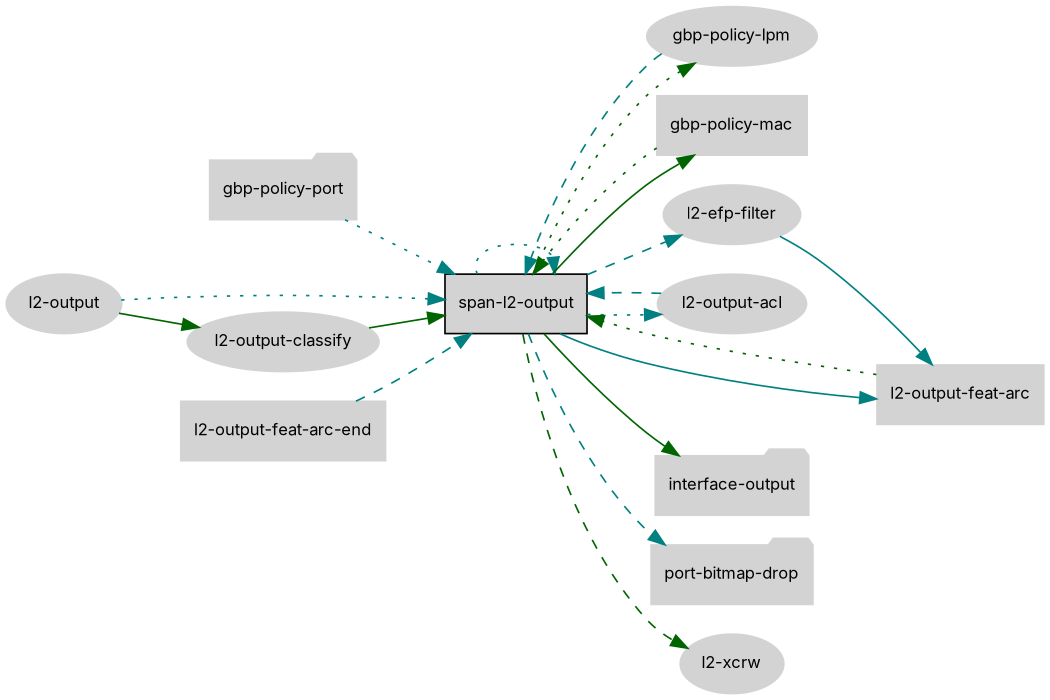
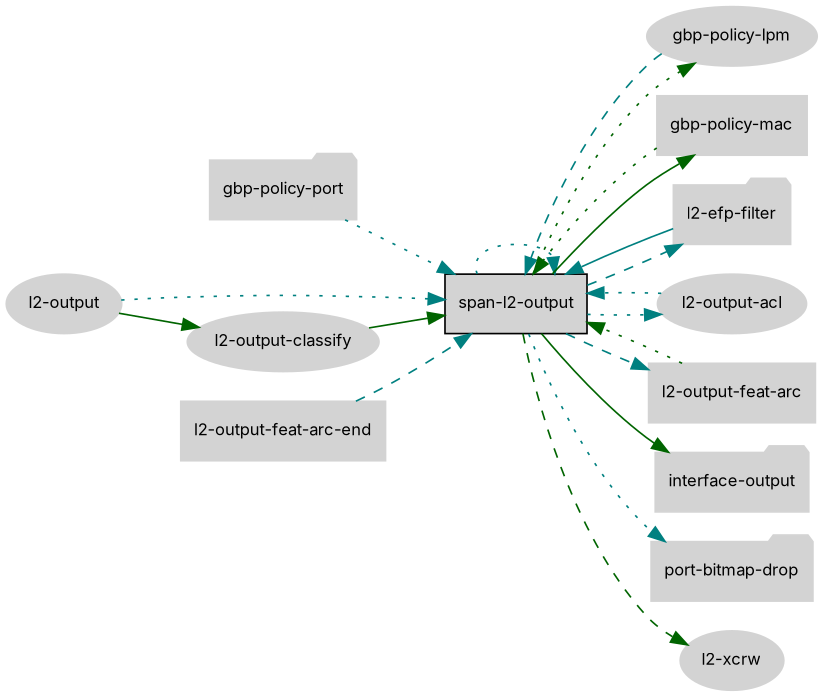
(732, 215) -> (732, 215)
(855, 289) -> (627, 247)
(633, 293) -> (633, 293)
(707, 376) -> (599, 349)
(579, 441) -> (580, 439)
